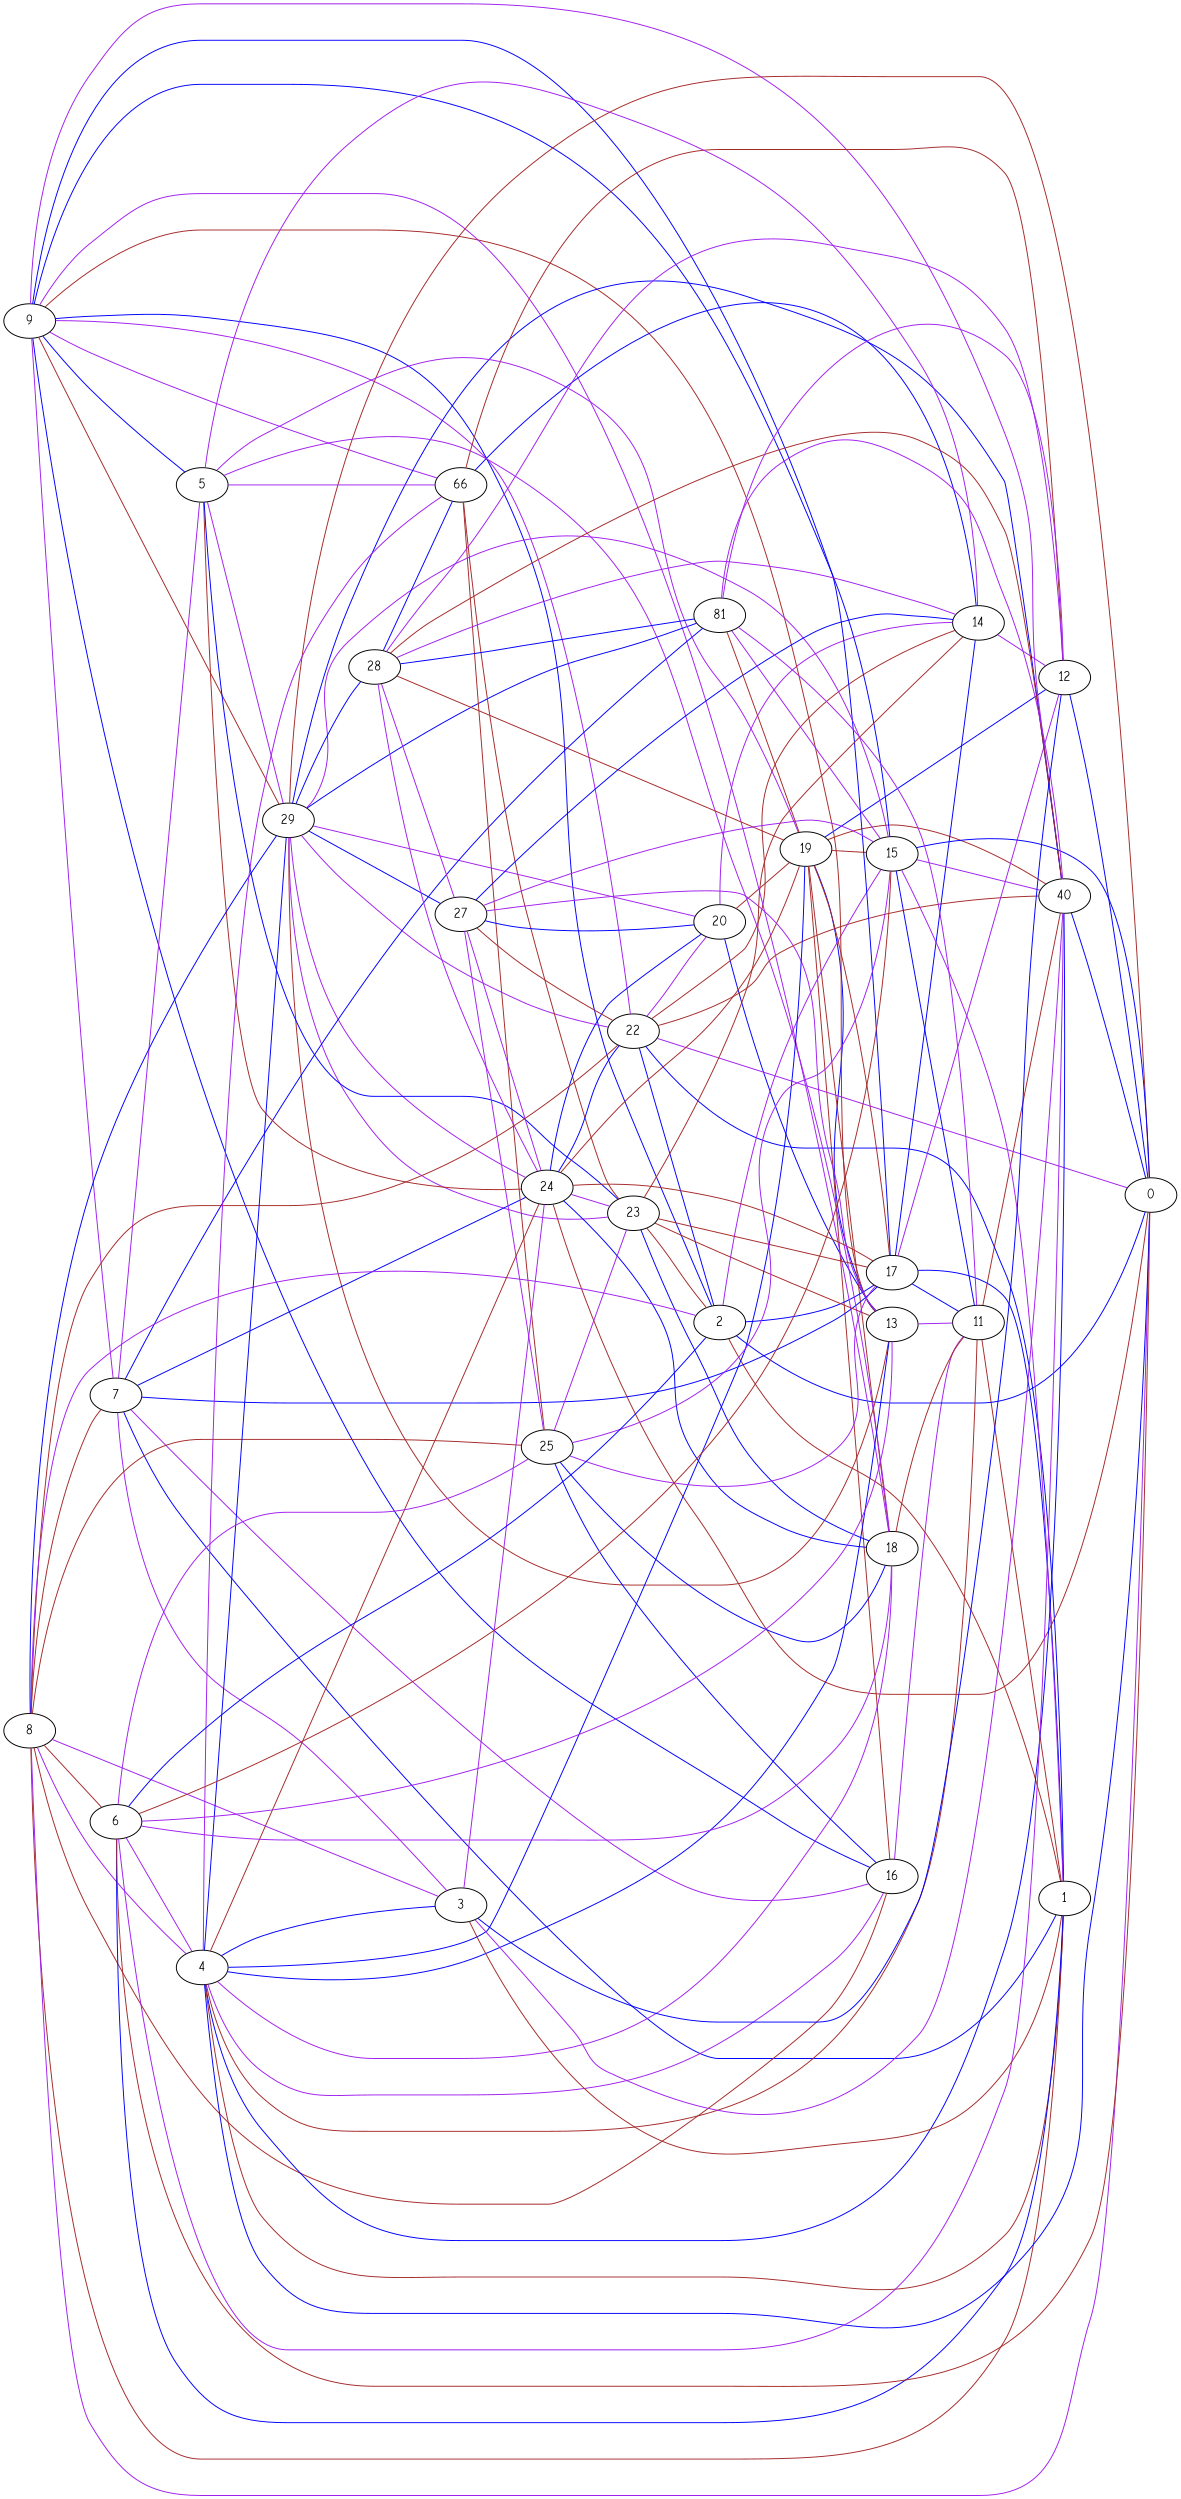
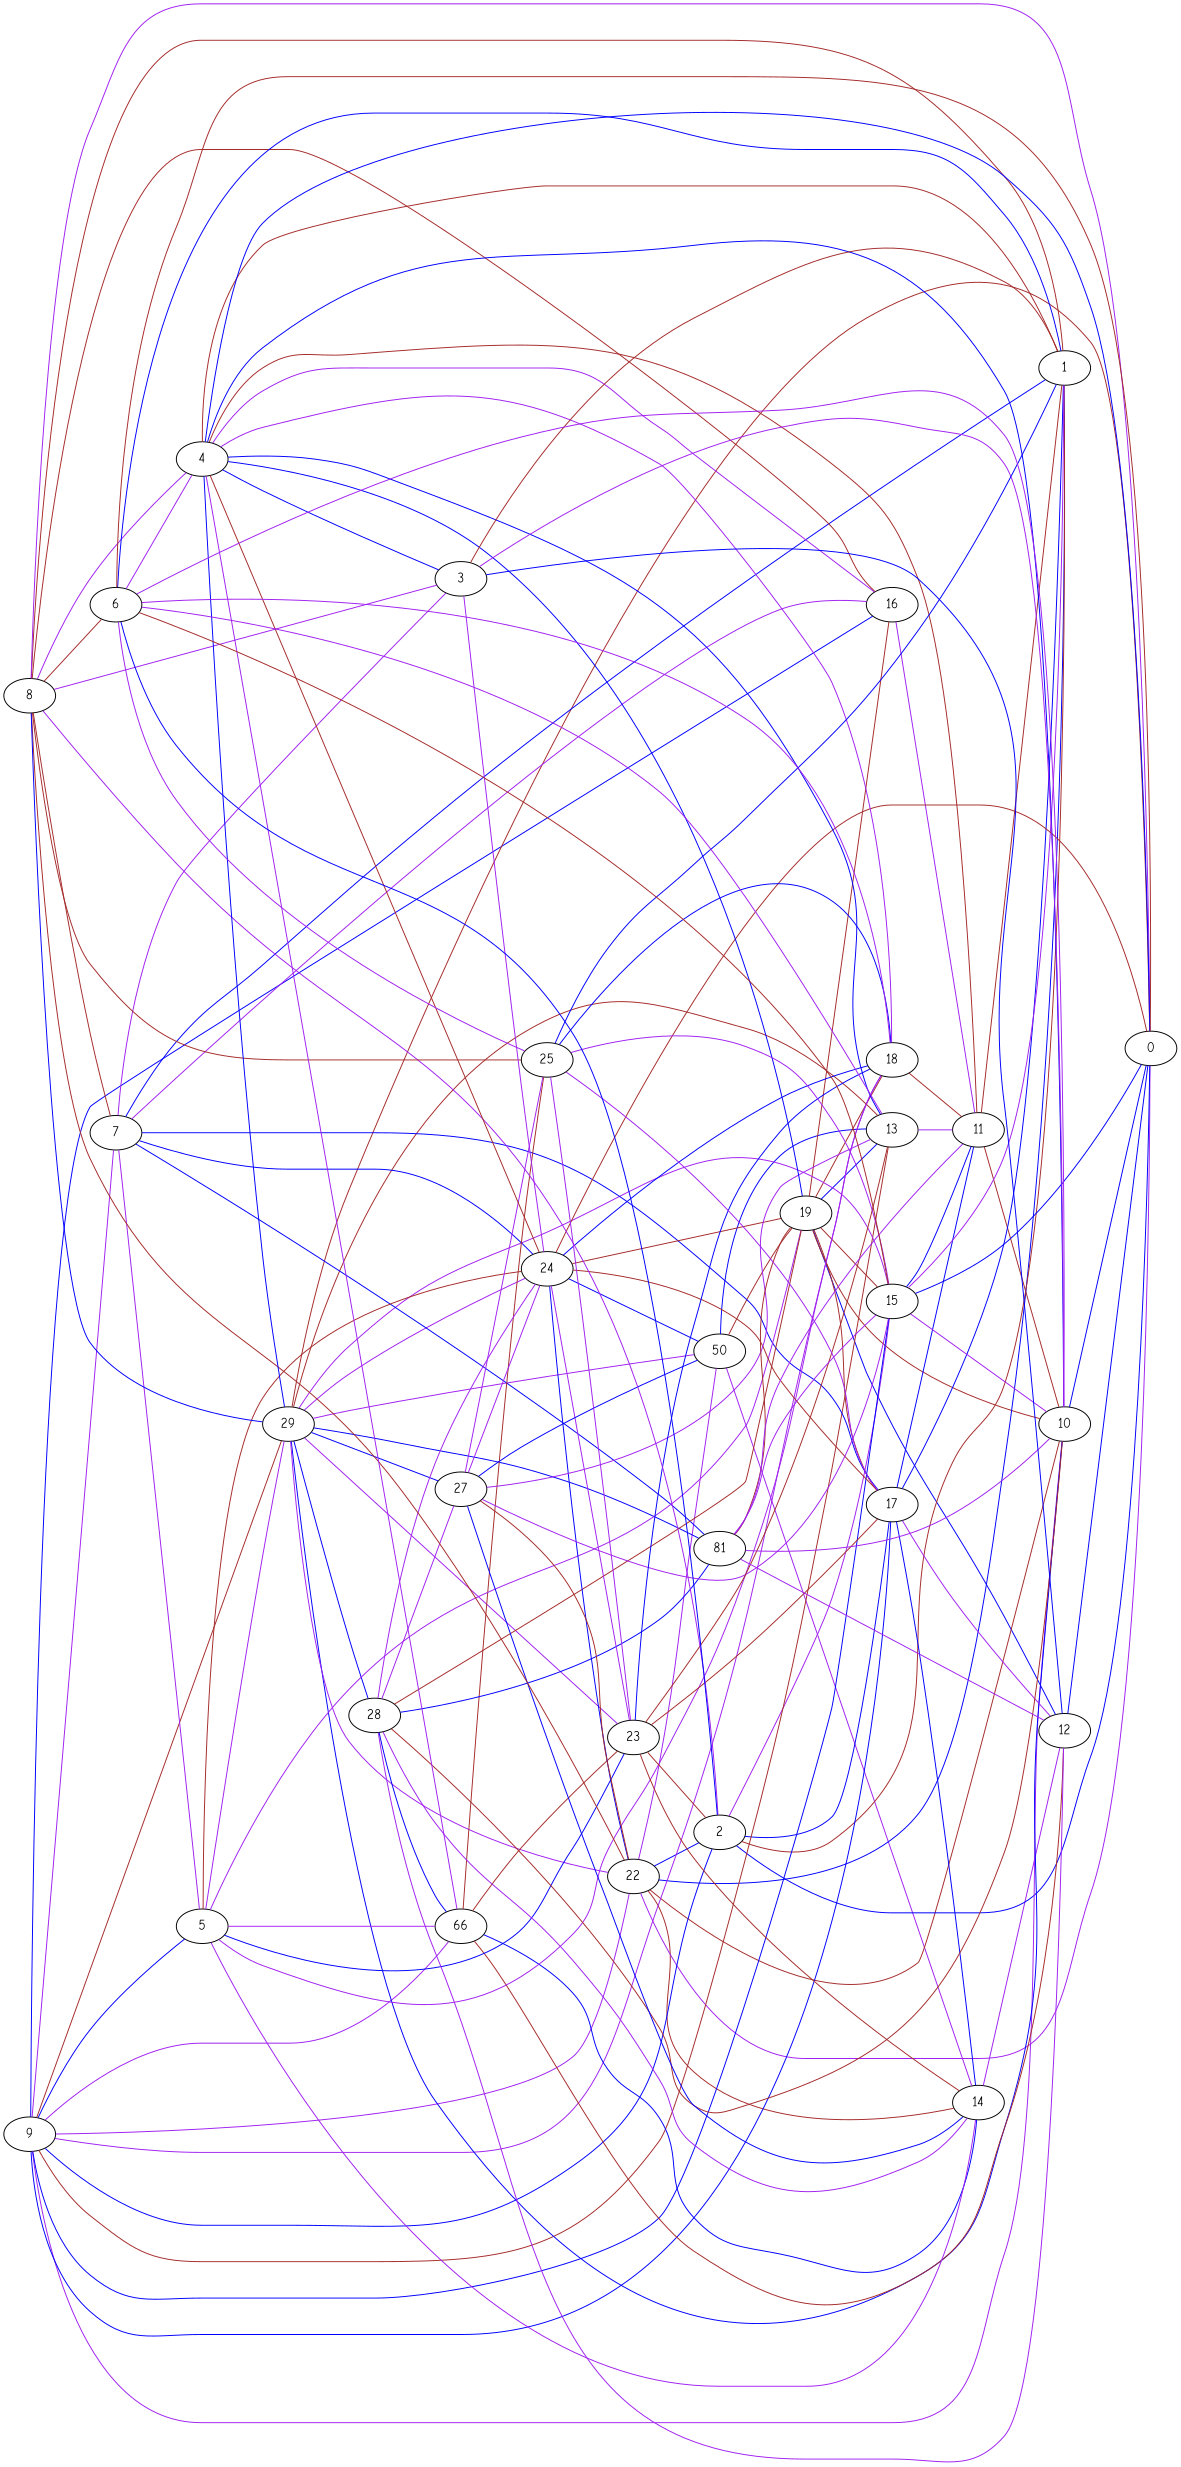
(1065, 896) -> (1065, 1424)
(720, 922) -> (720, 1351)
(688, 1668) -> (832, 735)
